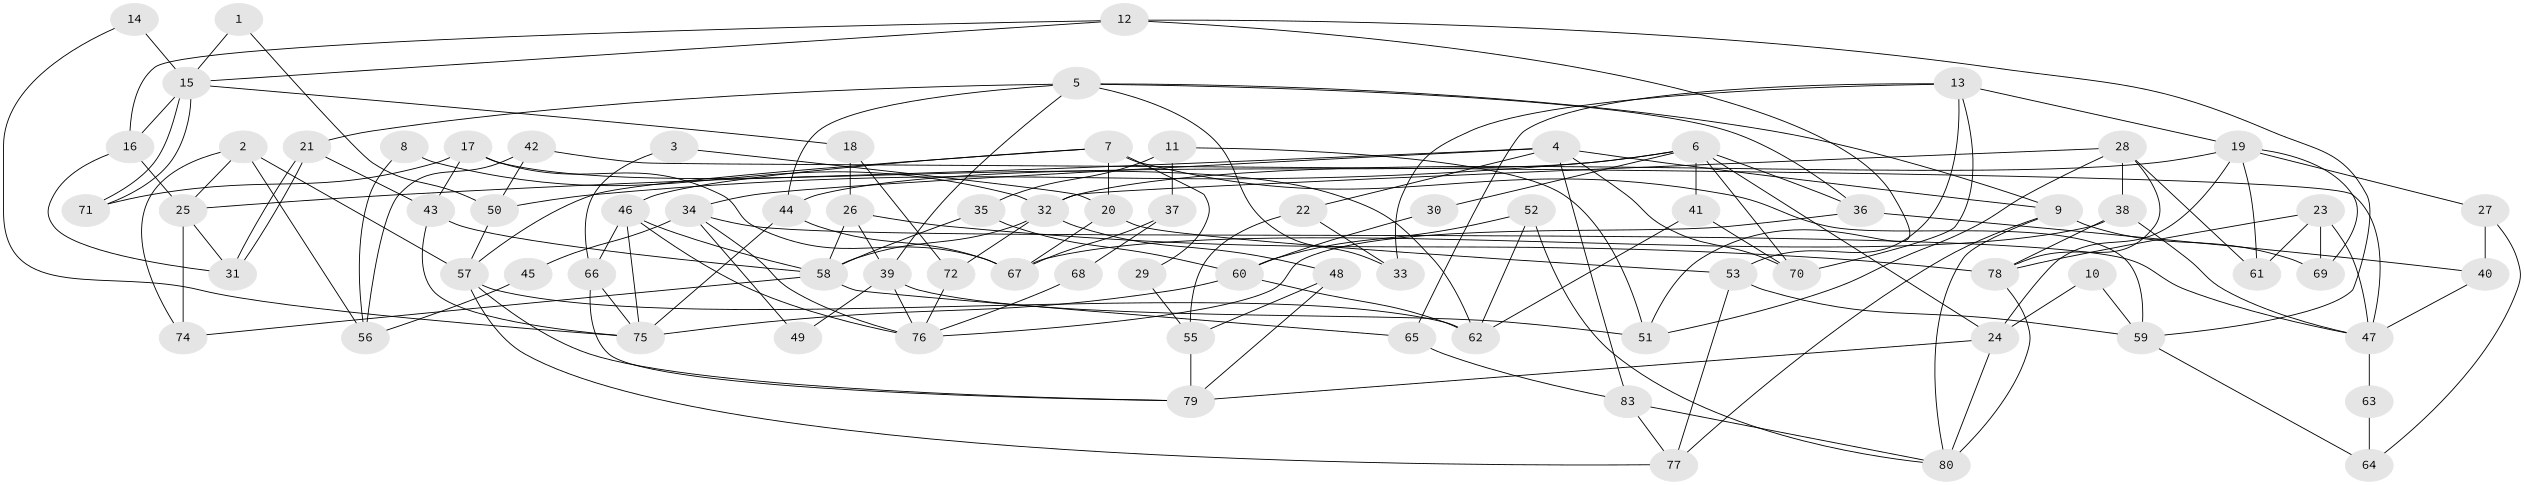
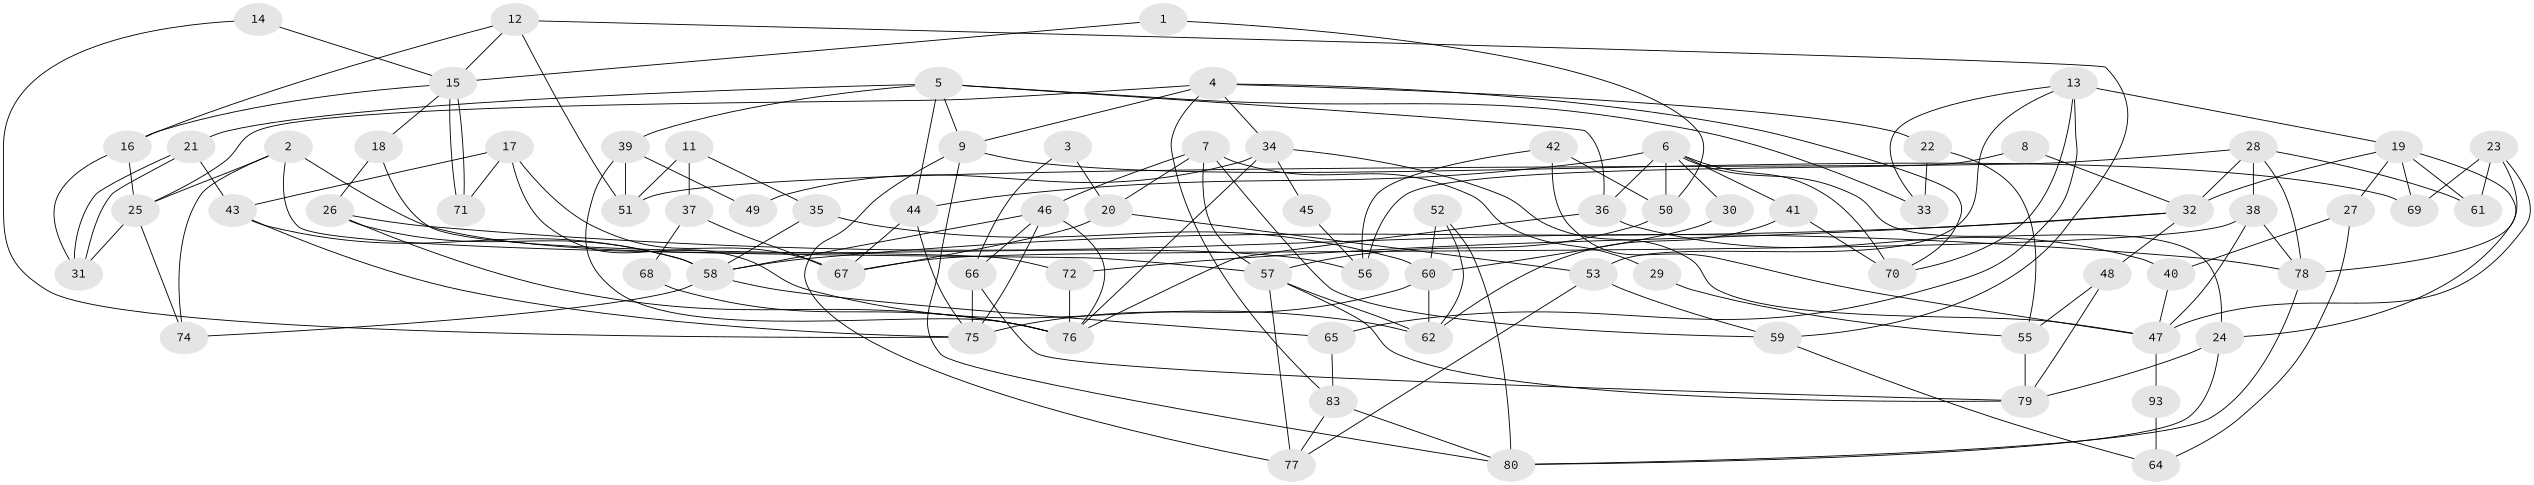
(869, 242) -> (693, 308)
(2092, 274) -> none
(2369, 402) -> (2156, 402)
